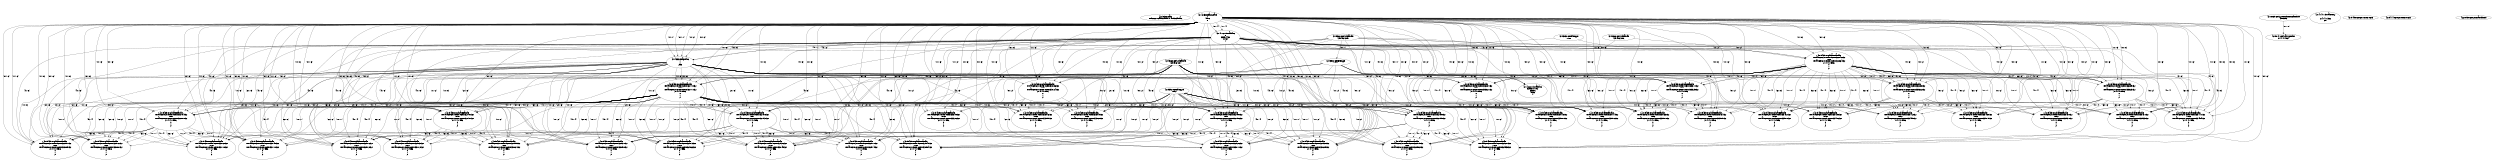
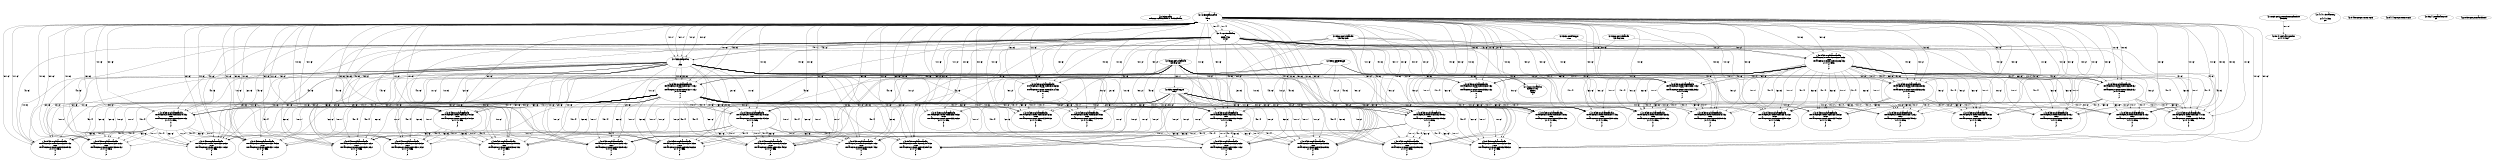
none -> (2436, 18)
(1339, 50) -> none
none -> (1175, 76)
(1469, 79) -> (1392, 20)
